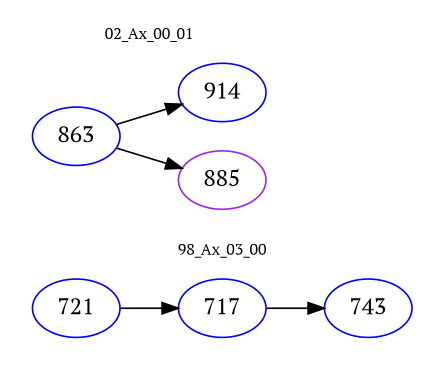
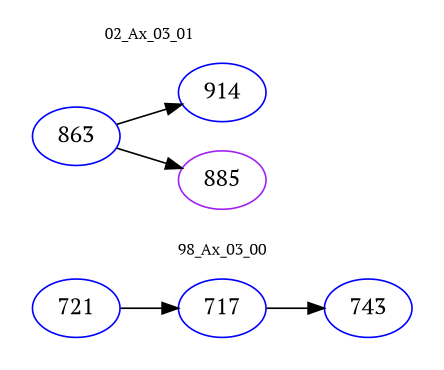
(149, 35) -> (149, 35)
